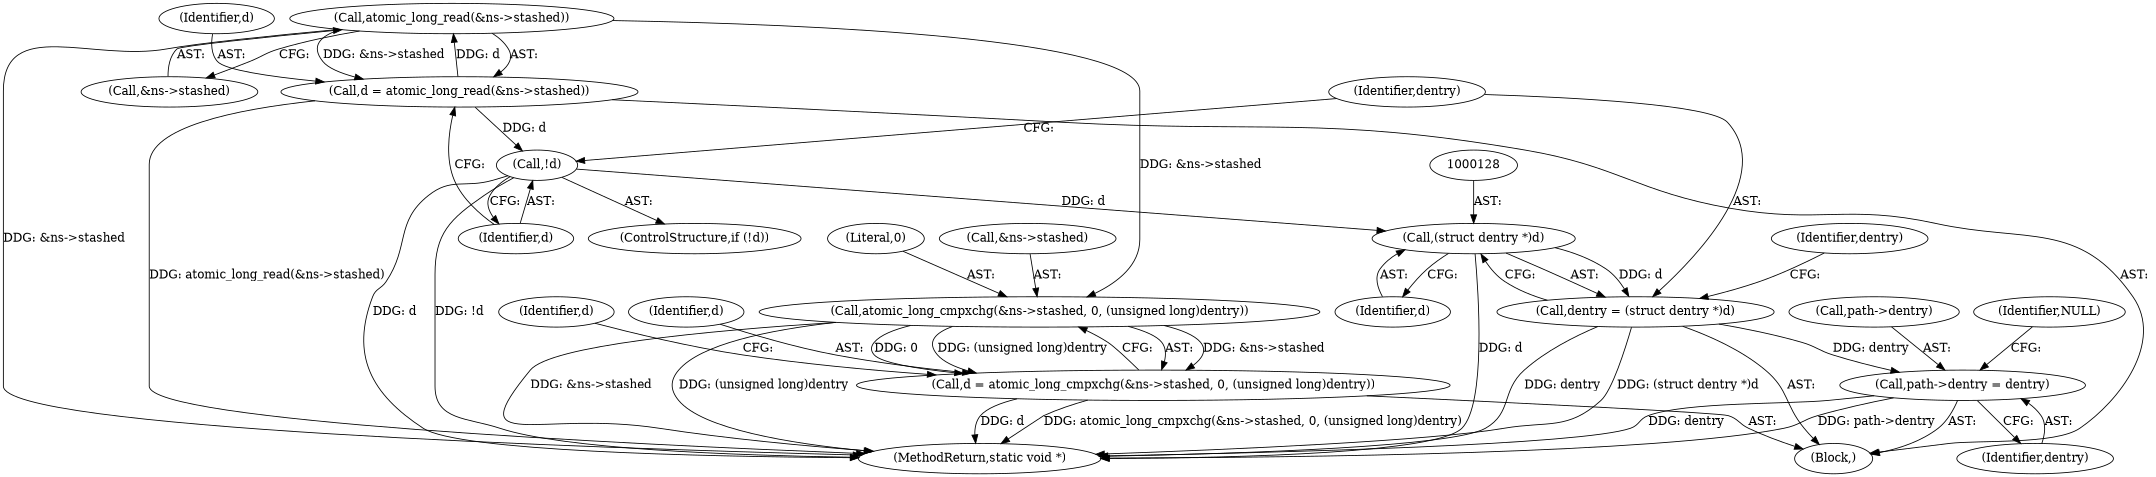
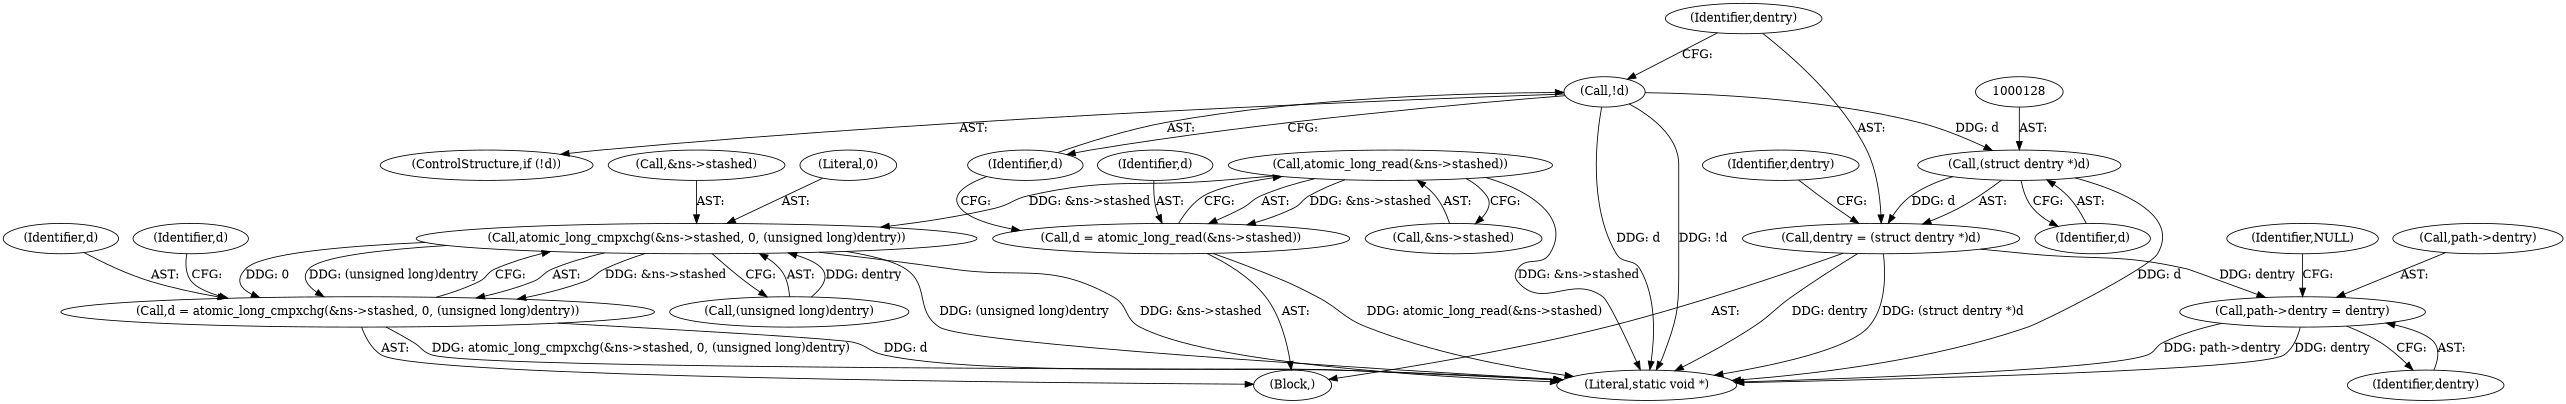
(478, 55) -> (1221, 202)
(496, 126) -> none
(1513, 286) -> none
none -> (789, 312)
(1926, 436) -> none
(980, 459) -> (1647, 385)
